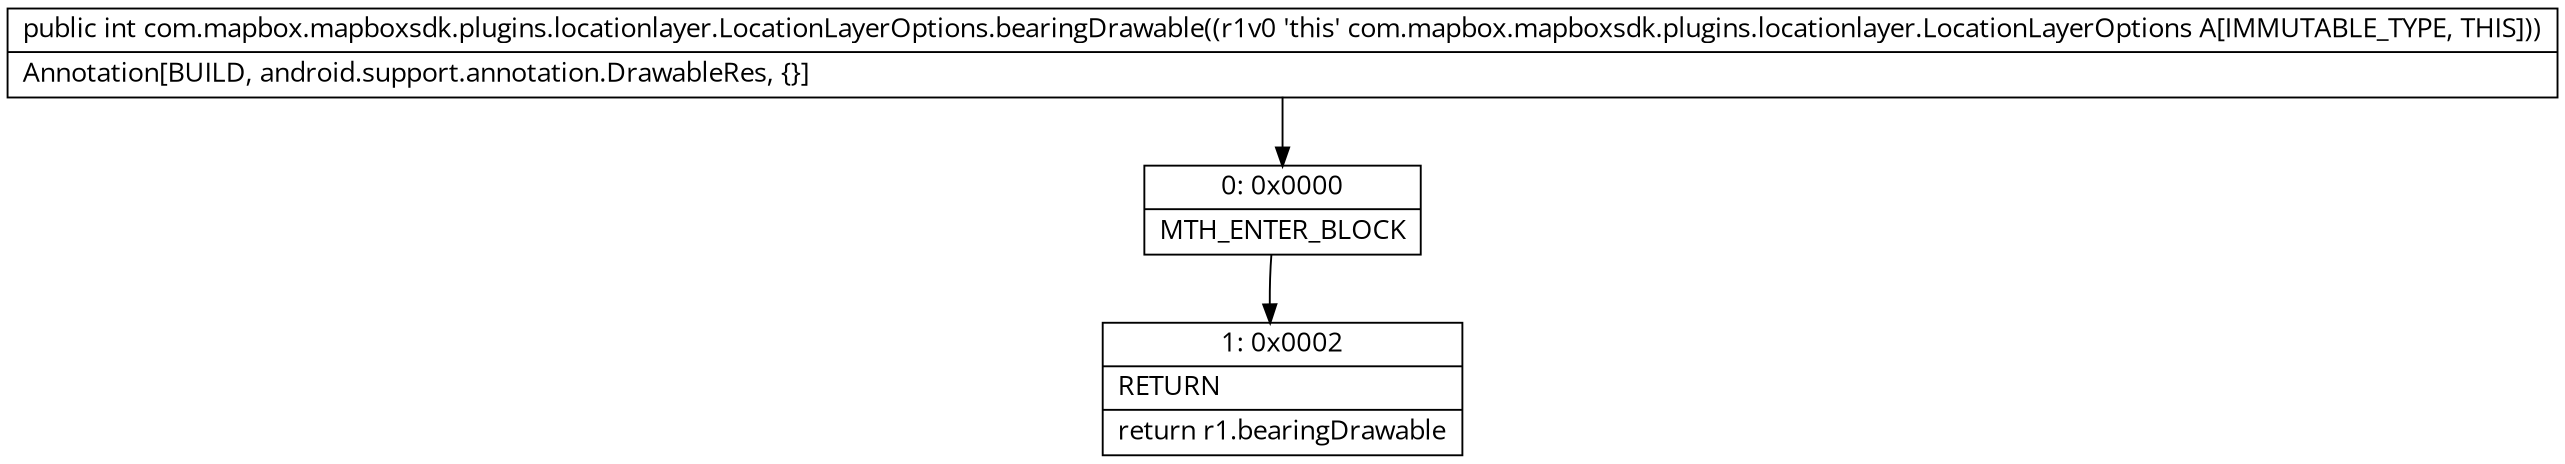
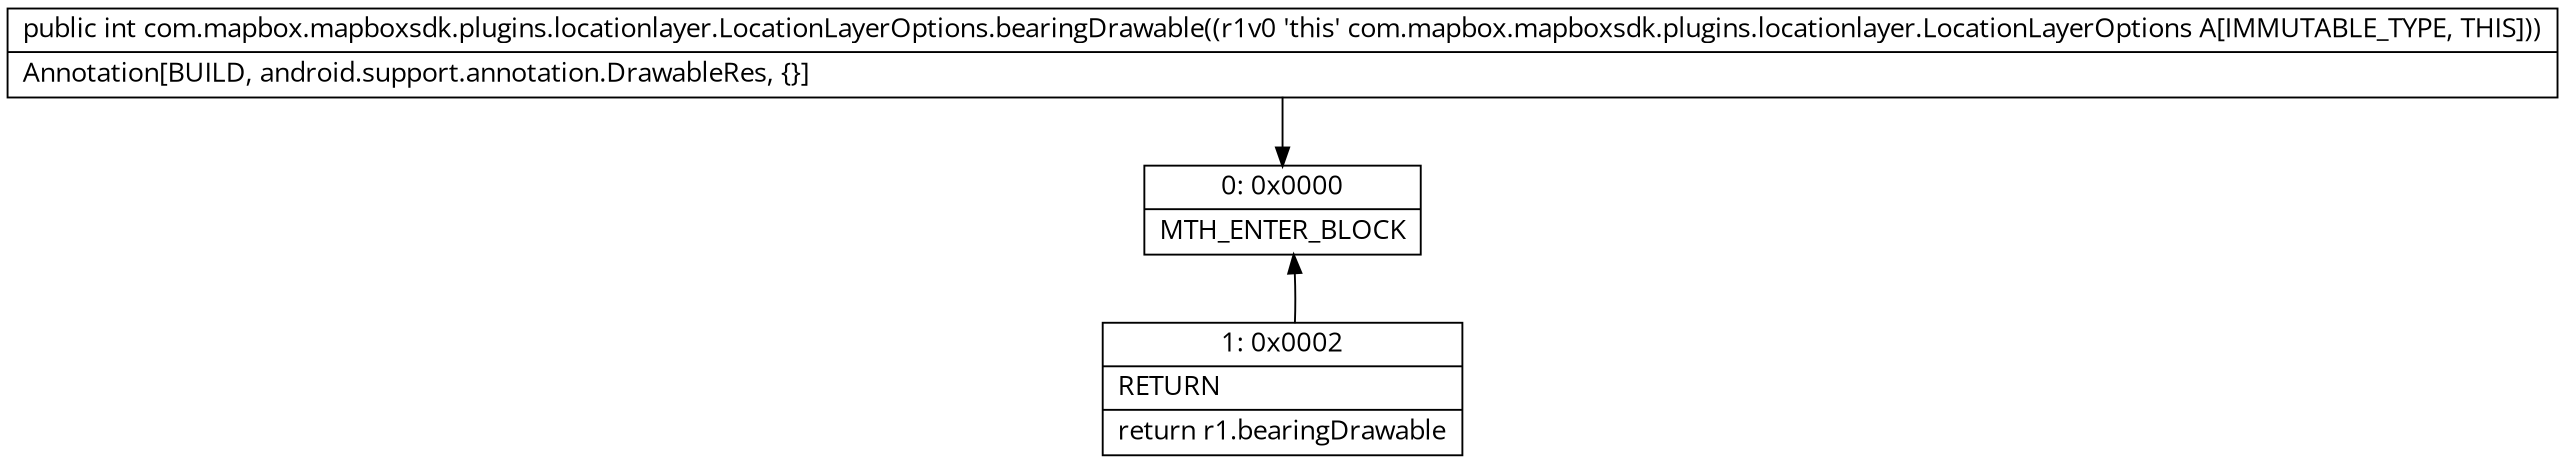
(1270, 279) -> (1295, 299)
